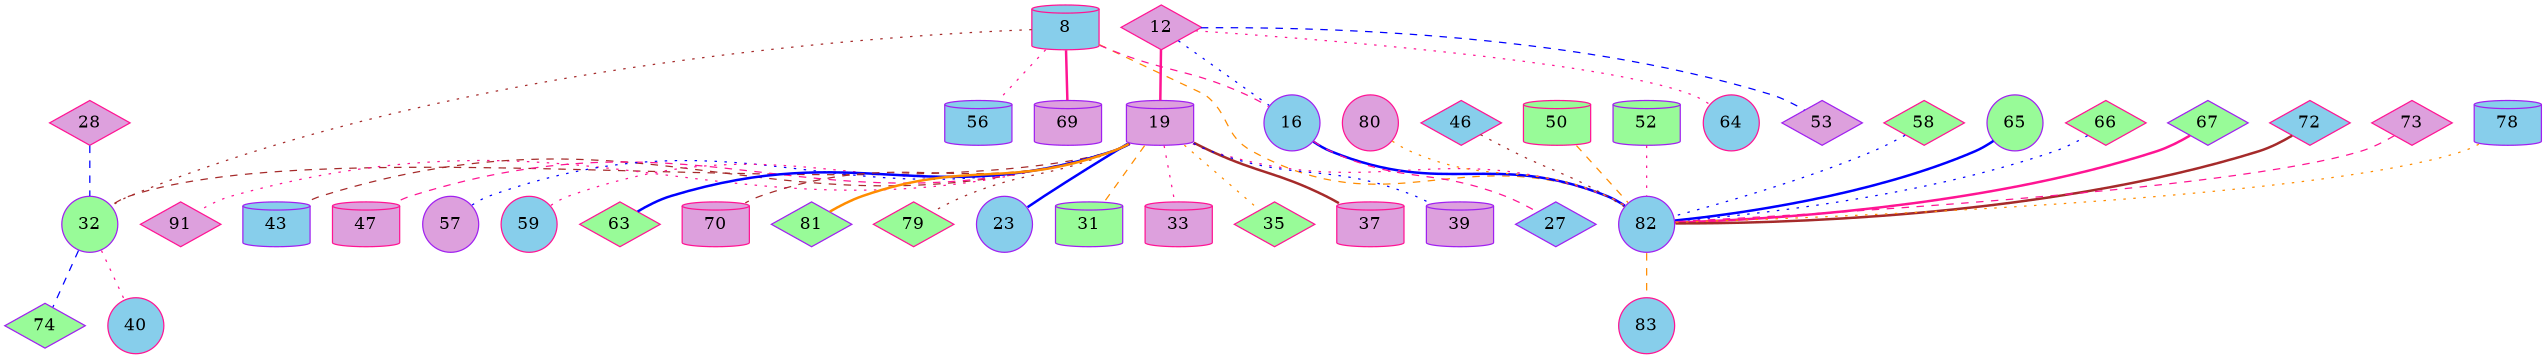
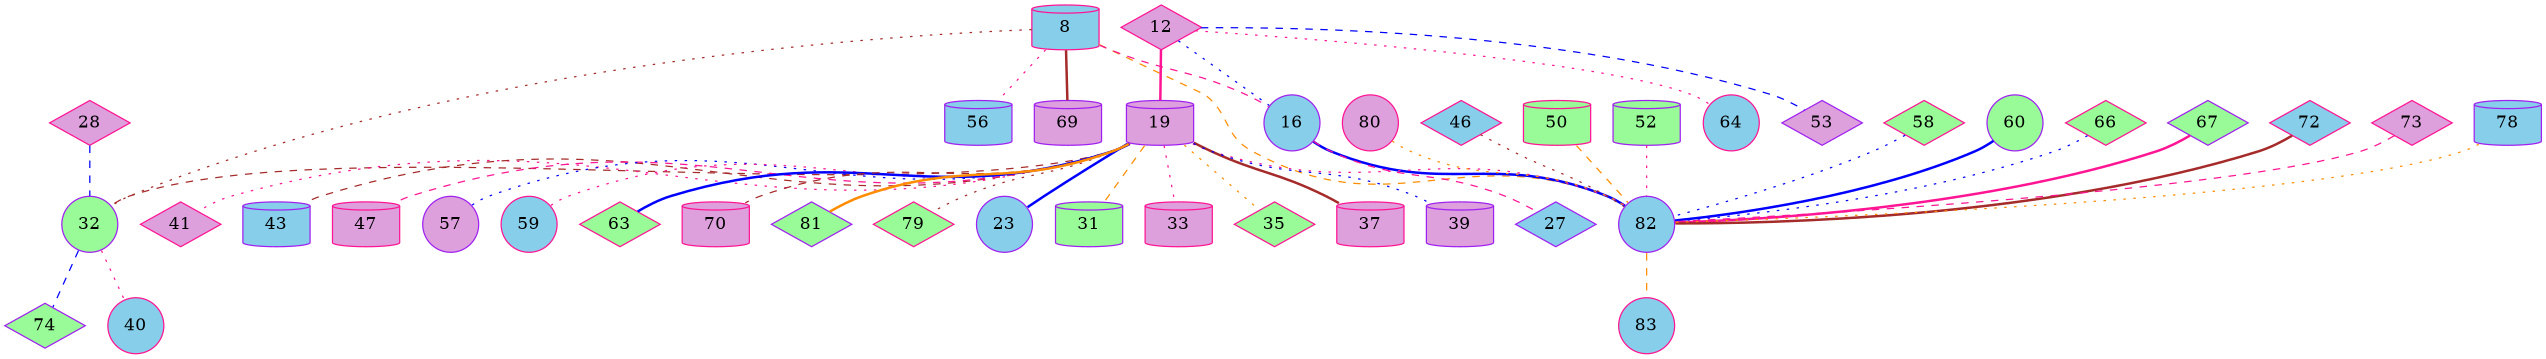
(1067, 75) -> (1067, 75)
(2015, 123) -> (2015, 123)
(181, 224) -> (181, 224)
